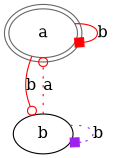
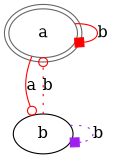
(32, 86) -> (32, 86)
(48, 86) -> (48, 86)
